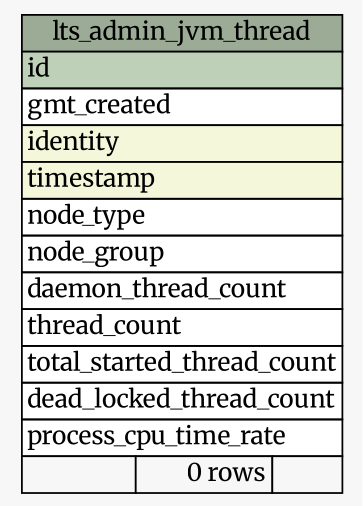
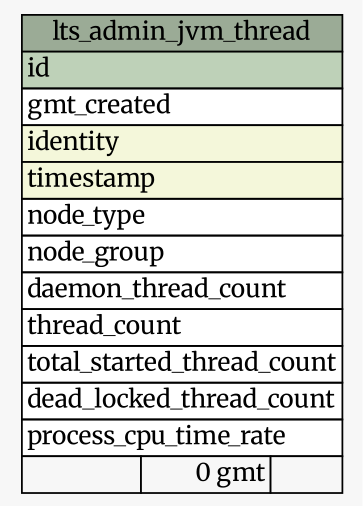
(227, 474) -> (230, 474)
